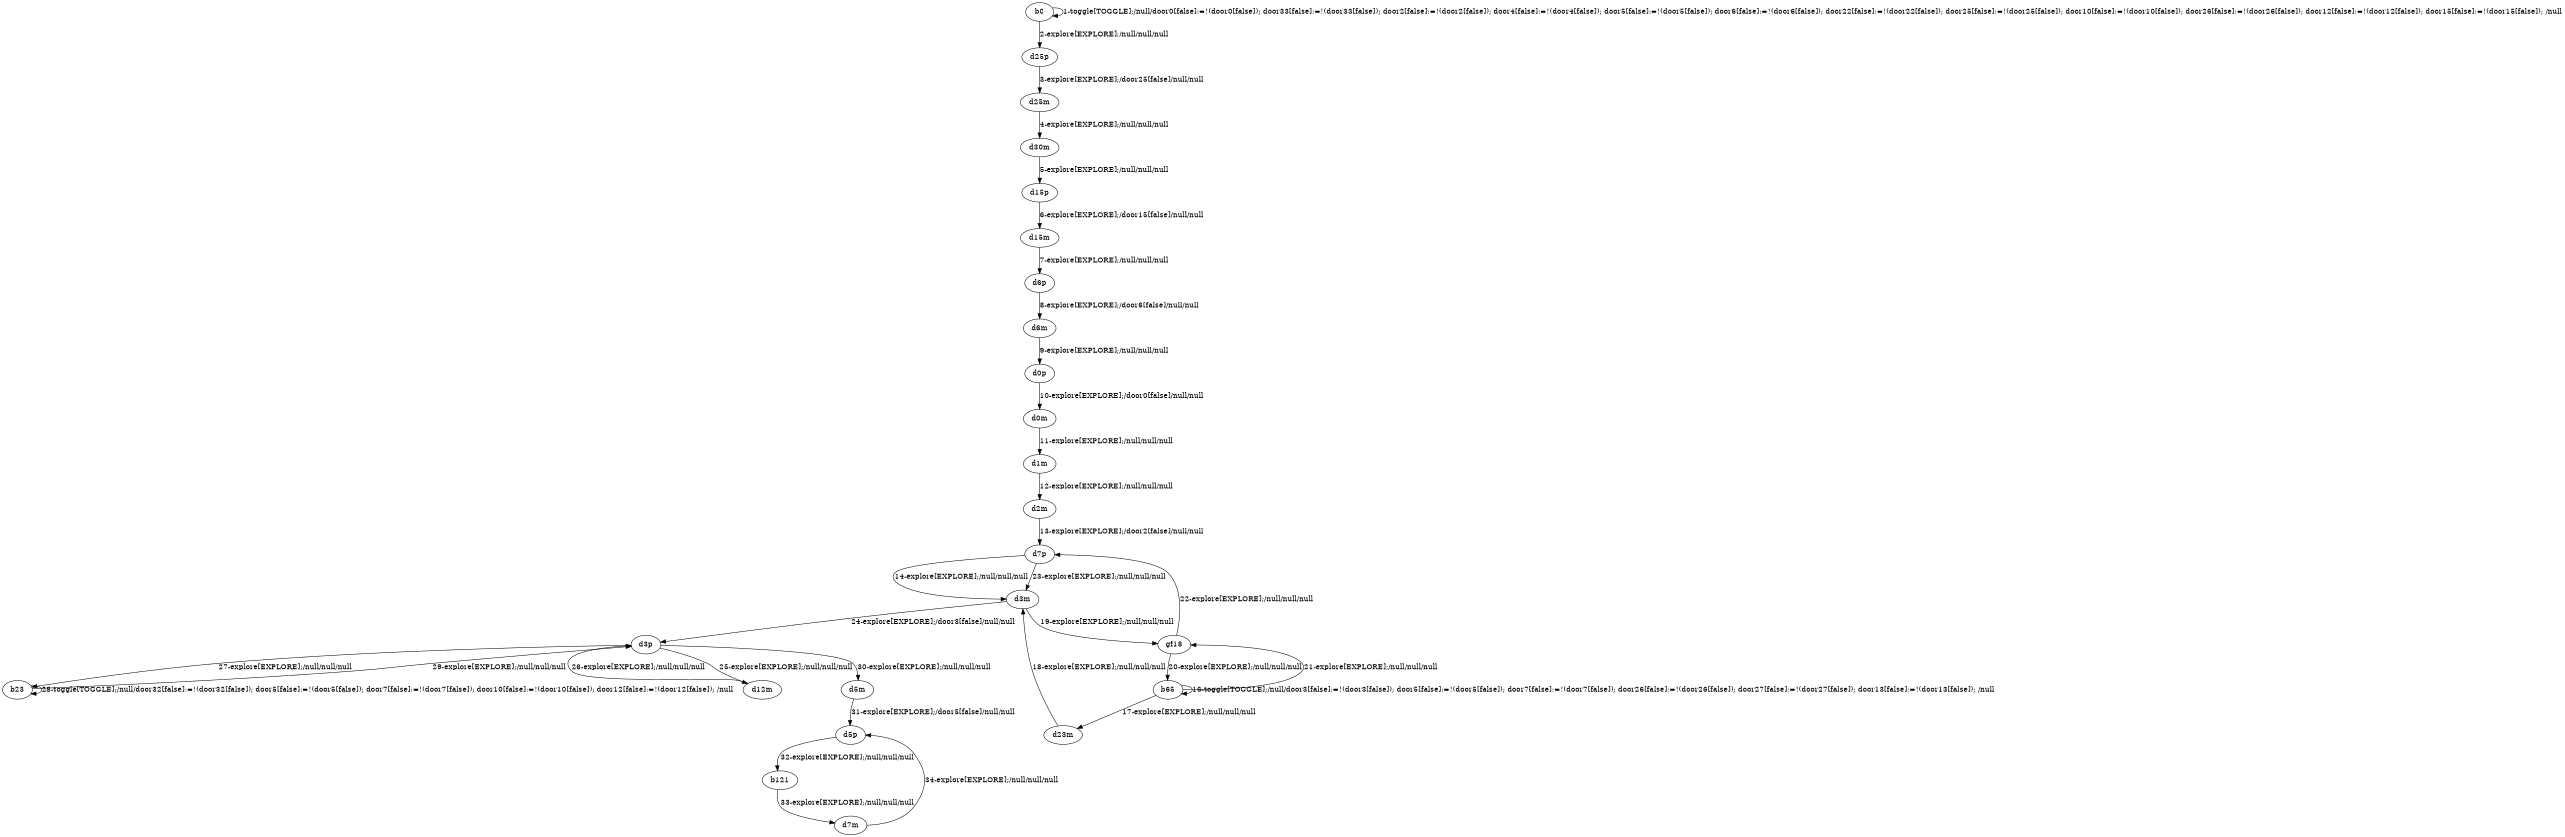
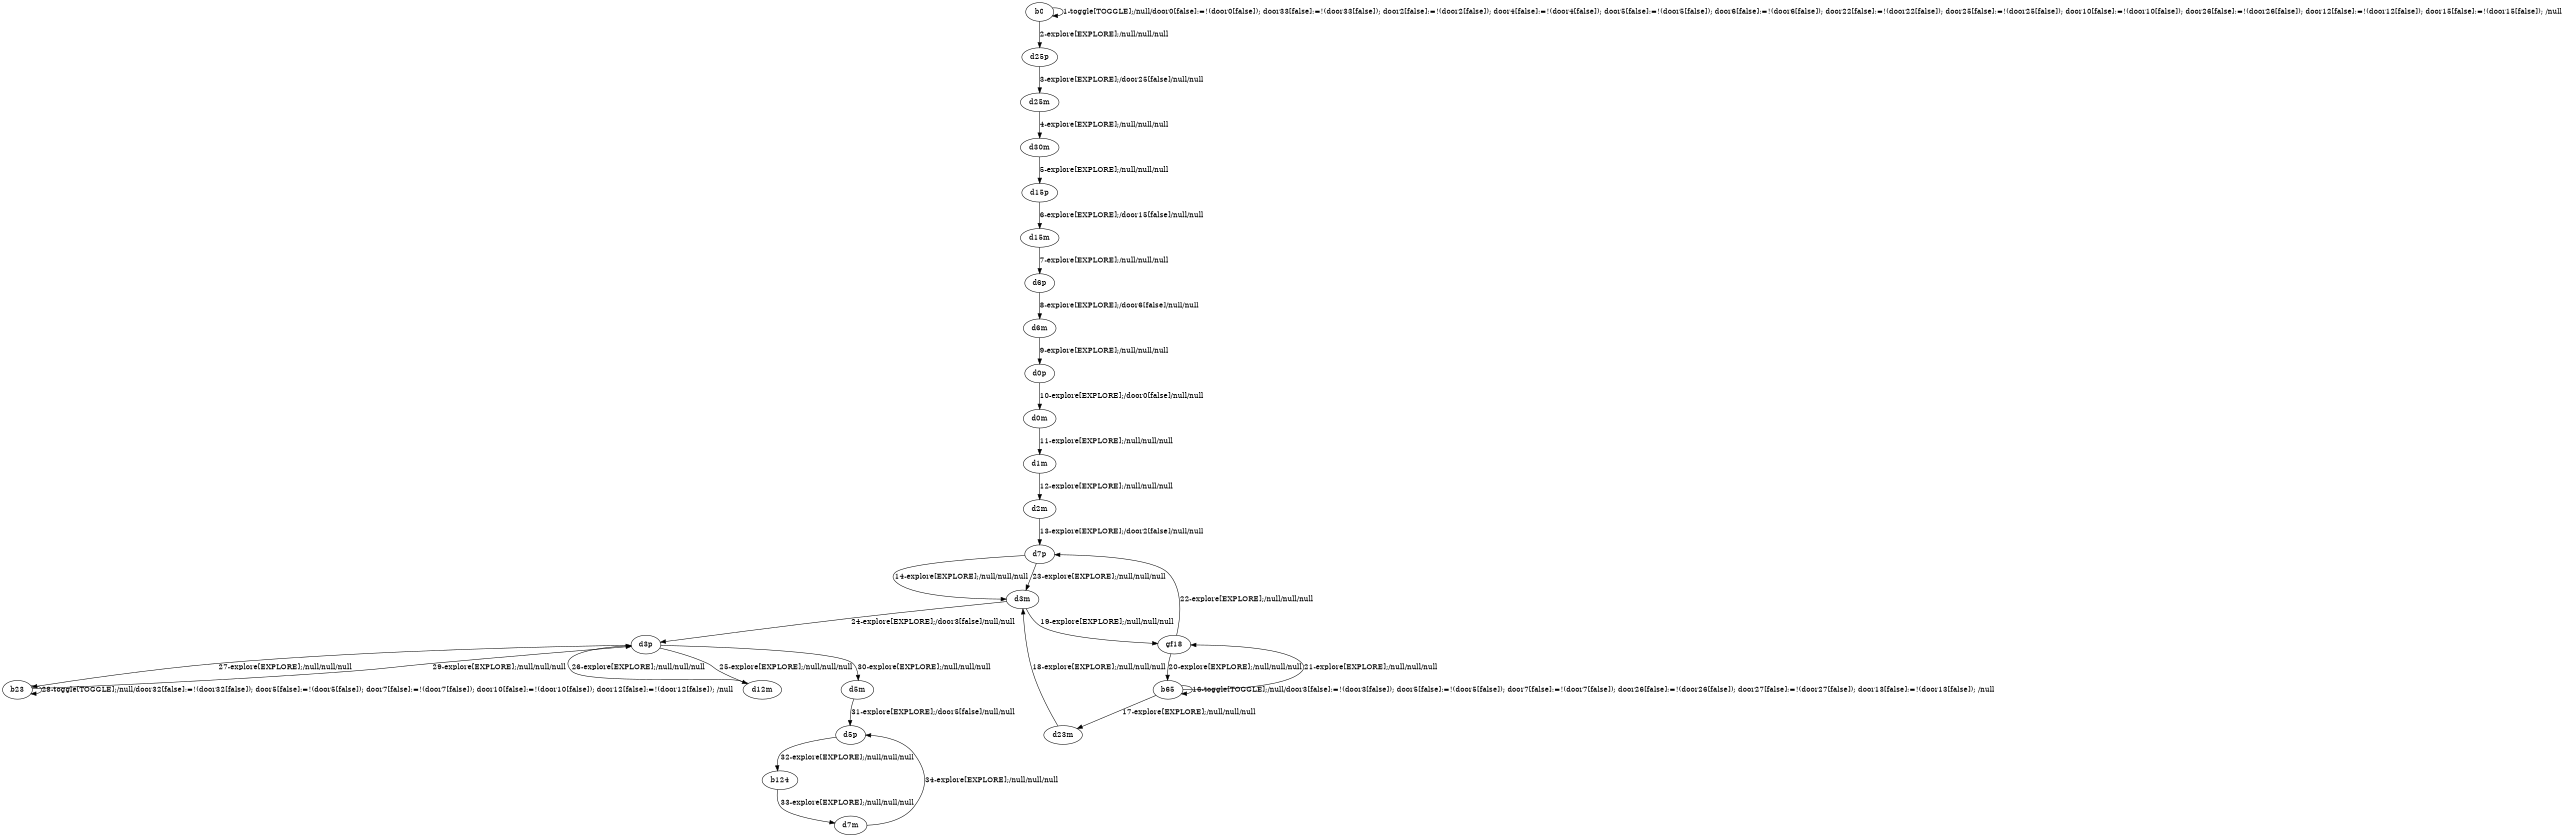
(780, 780) -> (780, 780)
